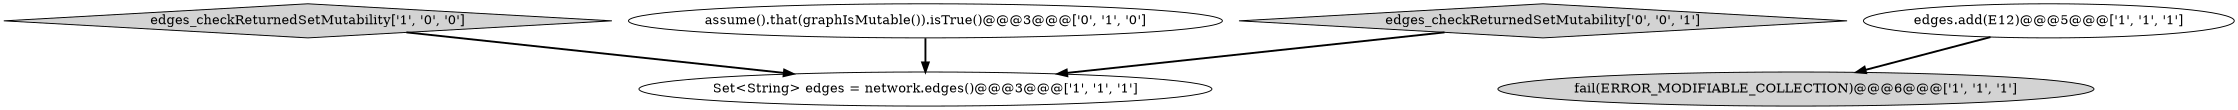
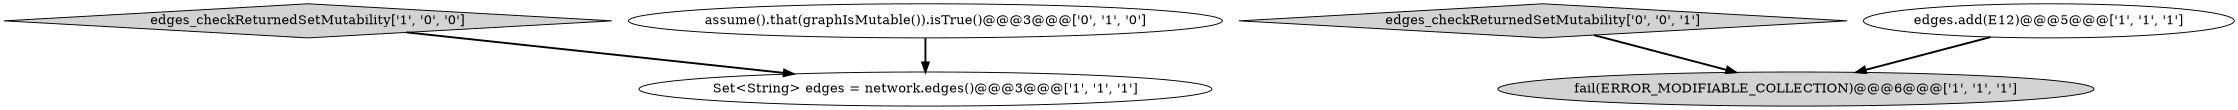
(1256, 53) -> (1660, 53)
